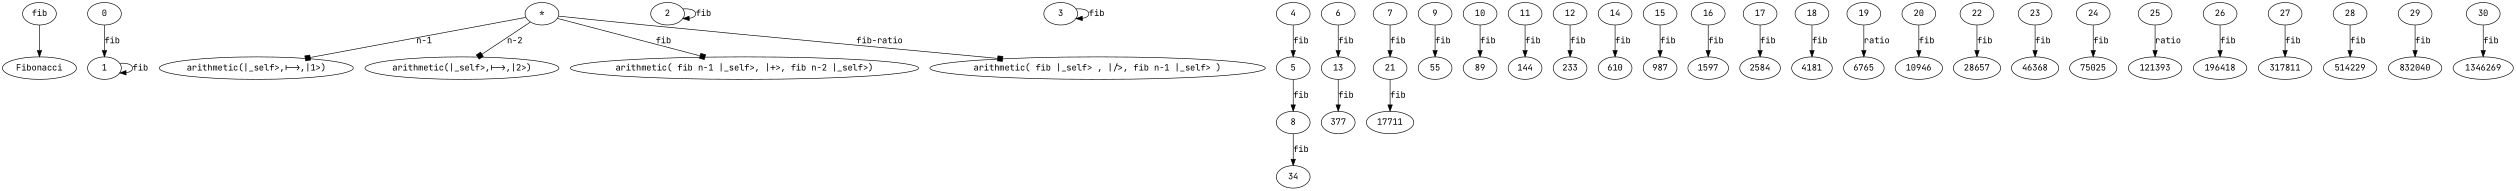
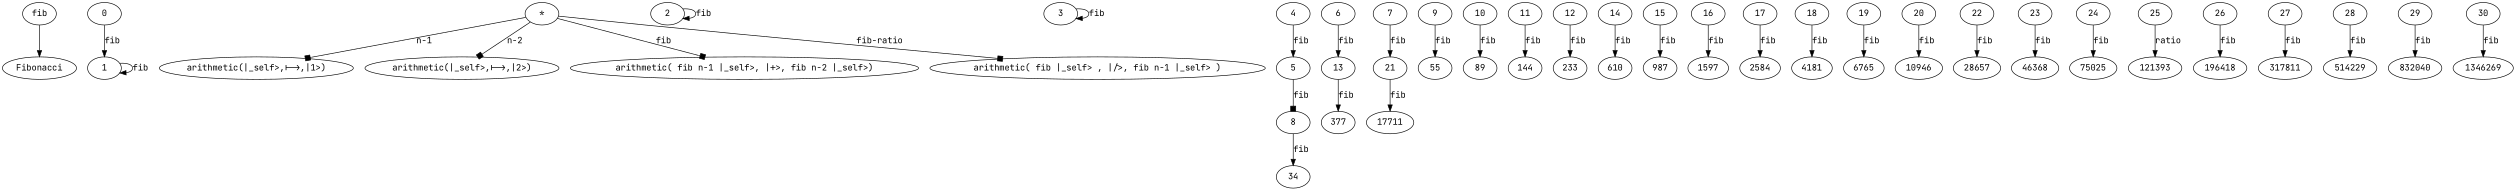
(1877, 41) -> (1872, 41)
(1293, 92) -> (1293, 92)
